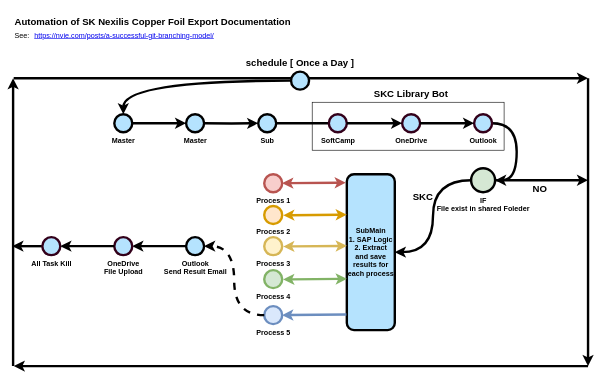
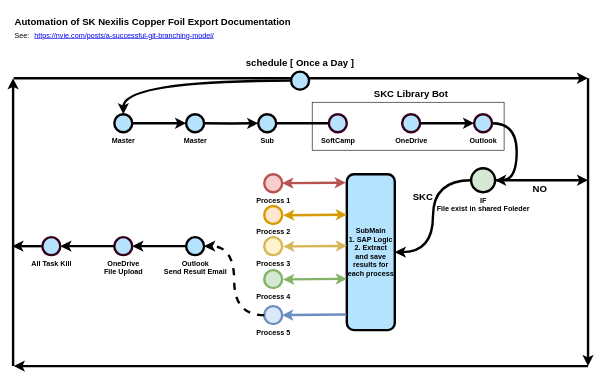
(371, 123) -> none
